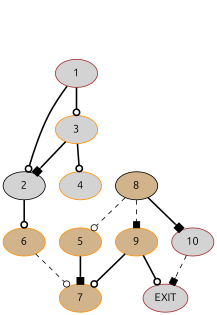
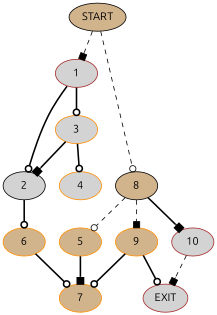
none -> (98, 17)
(50, 268) -> (50, 268)
